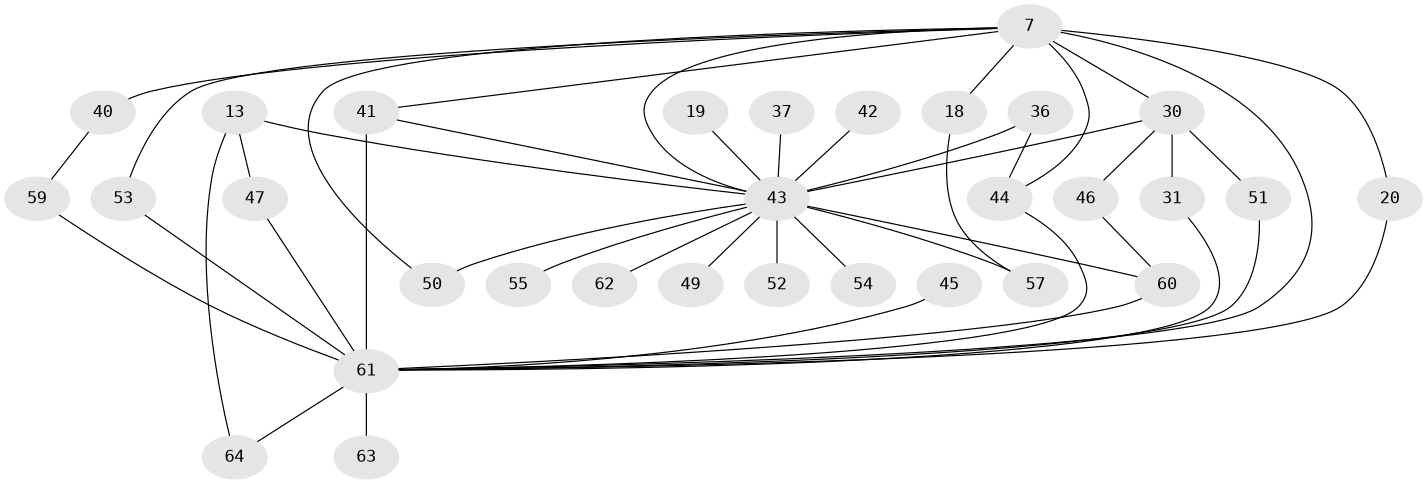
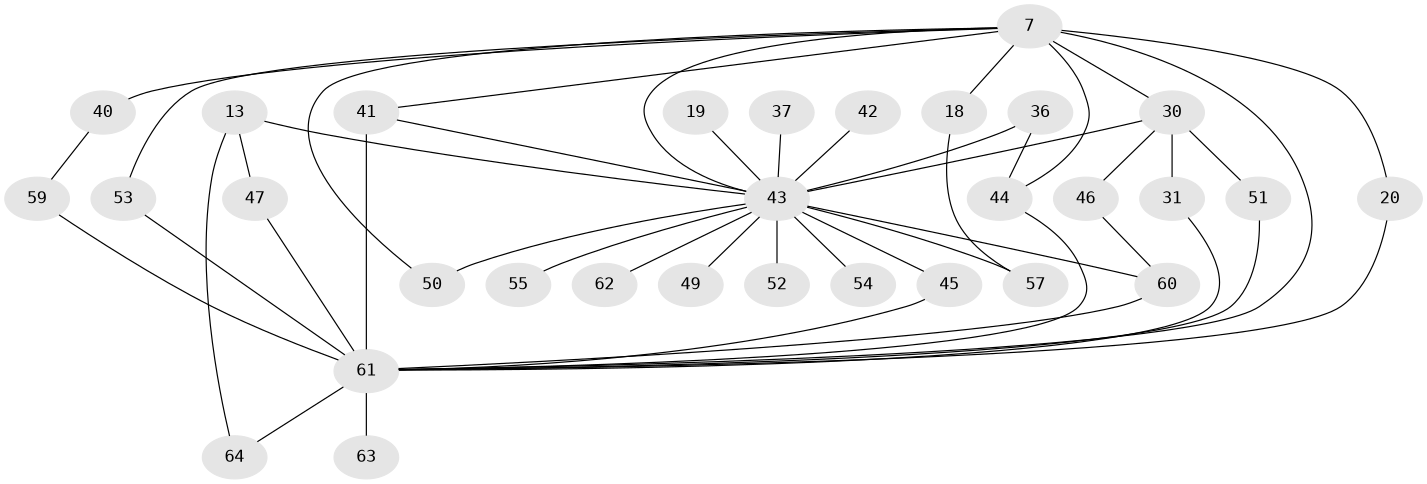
none -> (863, 242)
